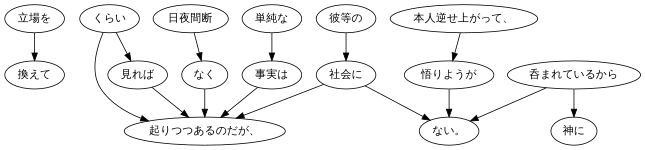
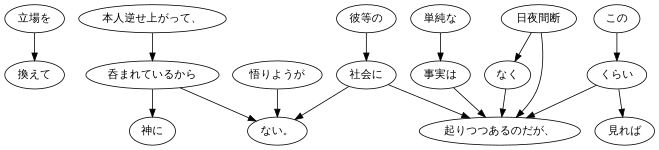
none -> (617, 19)
(458, 43) -> (152, 43)
(167, 100) -> (541, 75)
